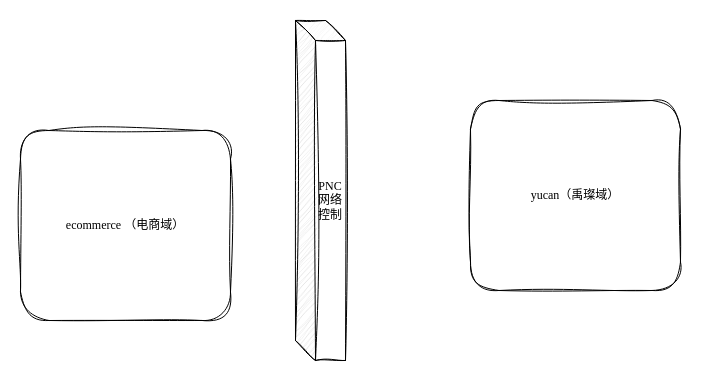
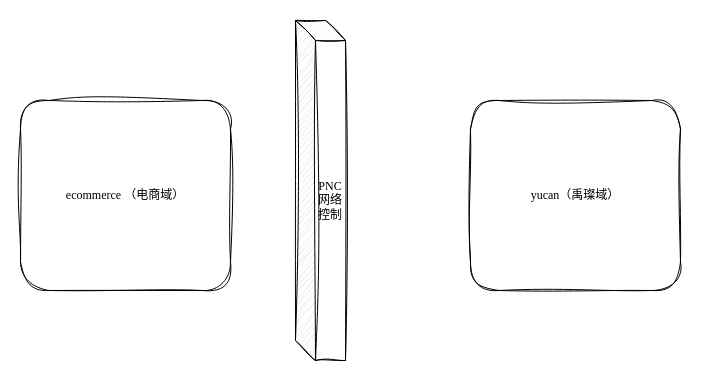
(126, 226) -> (126, 196)
